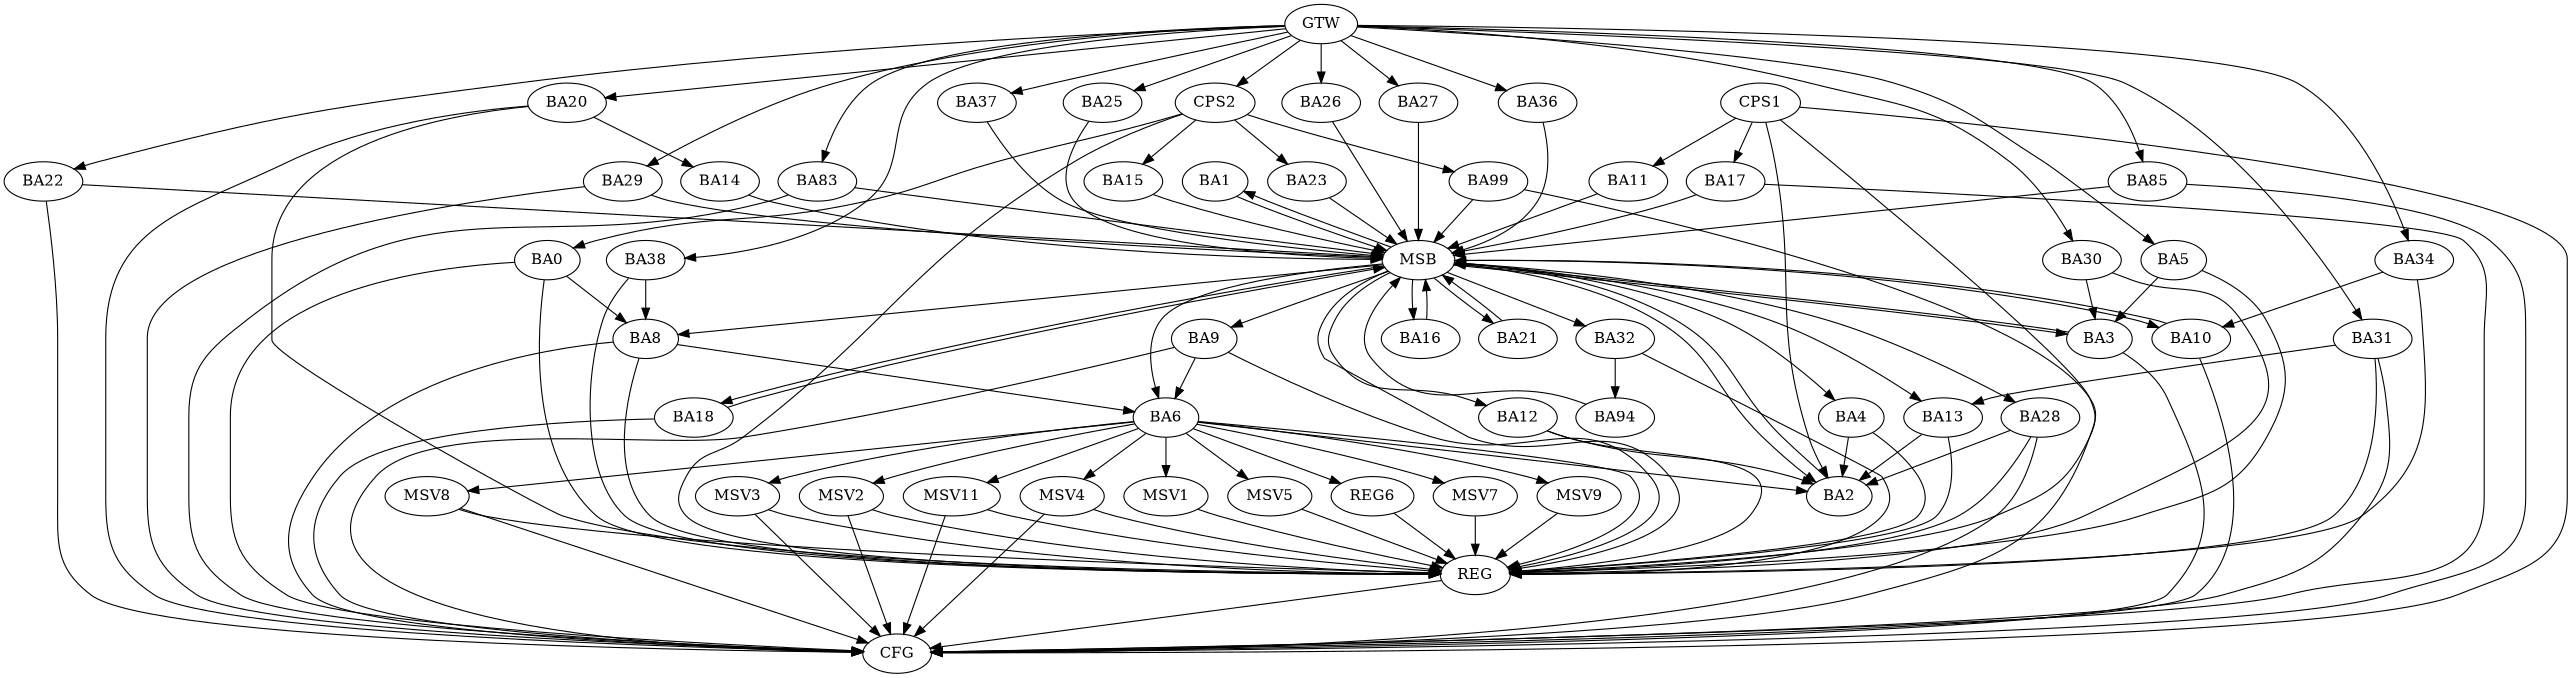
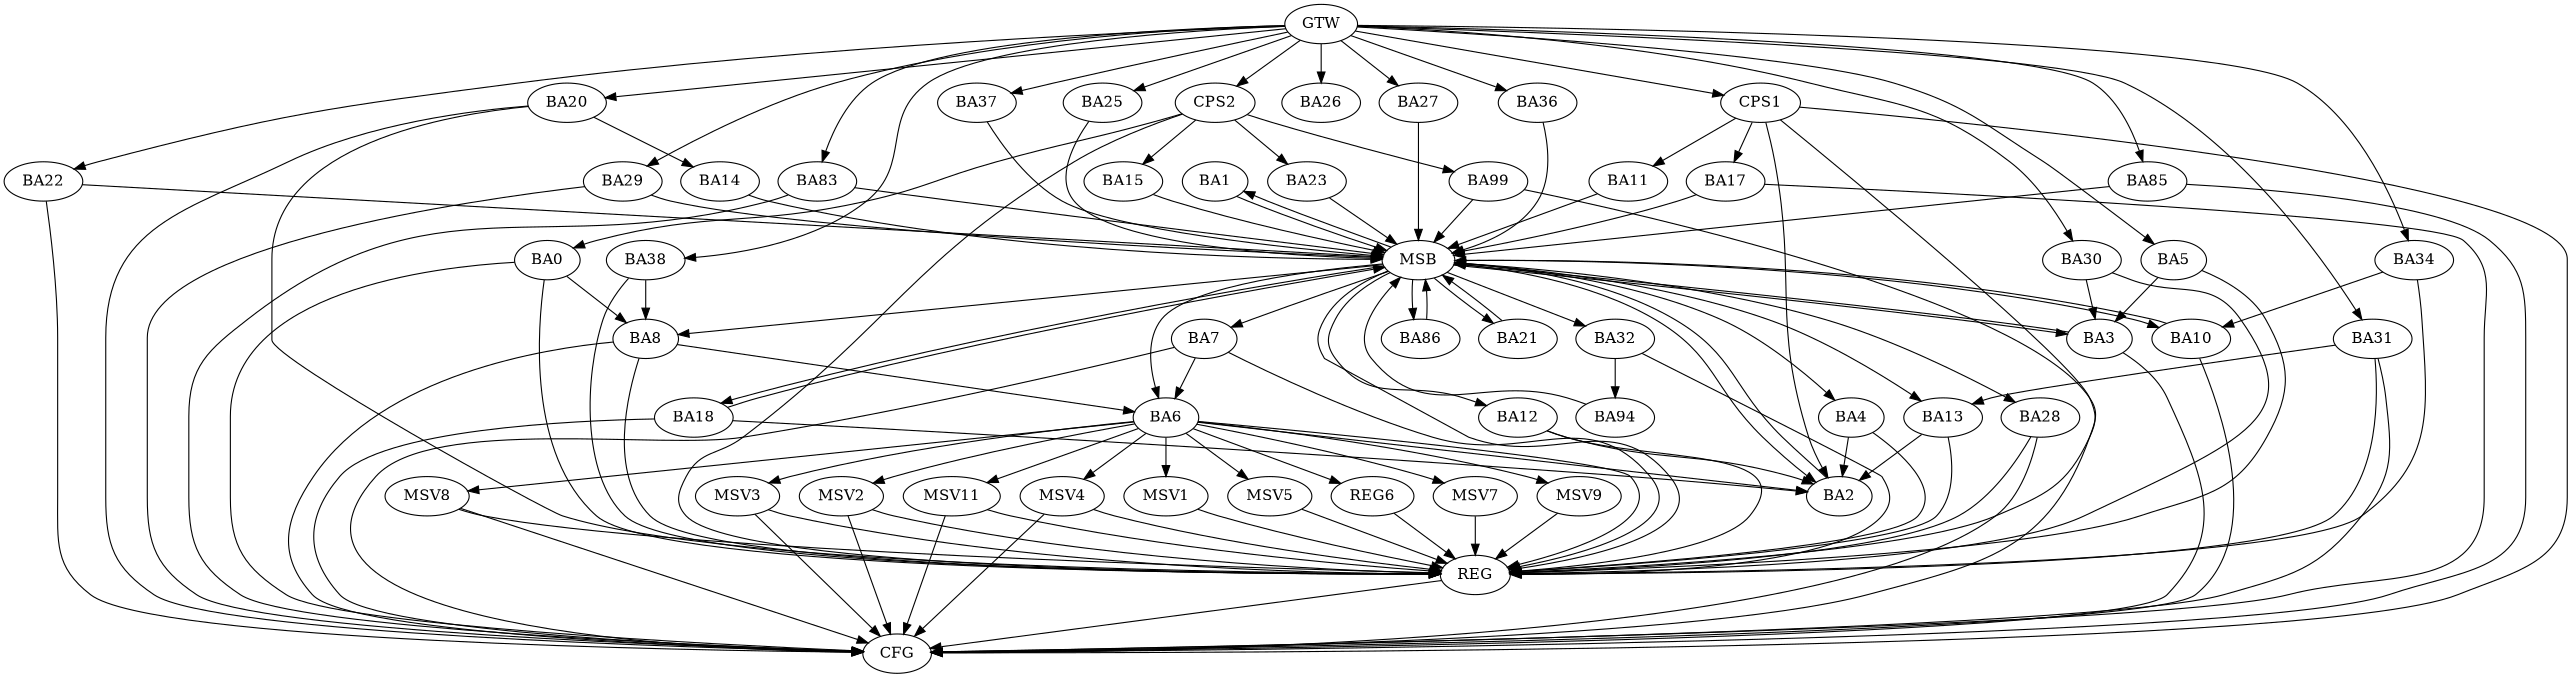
none -> (1534, 62)
(1367, 177) -> none
(1204, 339) -> (1204, 339)
(1421, 339) -> (1421, 339)
(1944, 456) -> (1291, 453)
